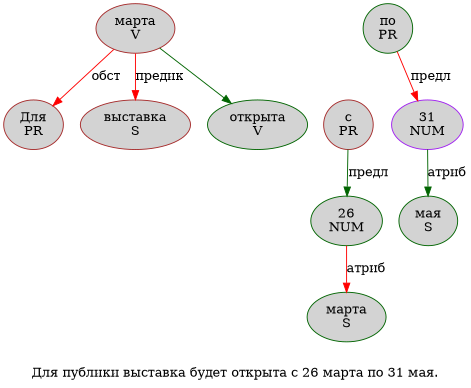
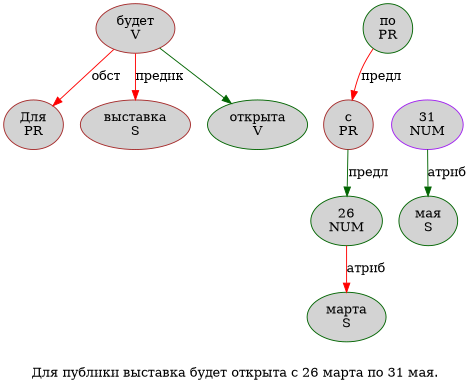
(135, 28) -> (135, 28)
(406, 72) -> (362, 69)
